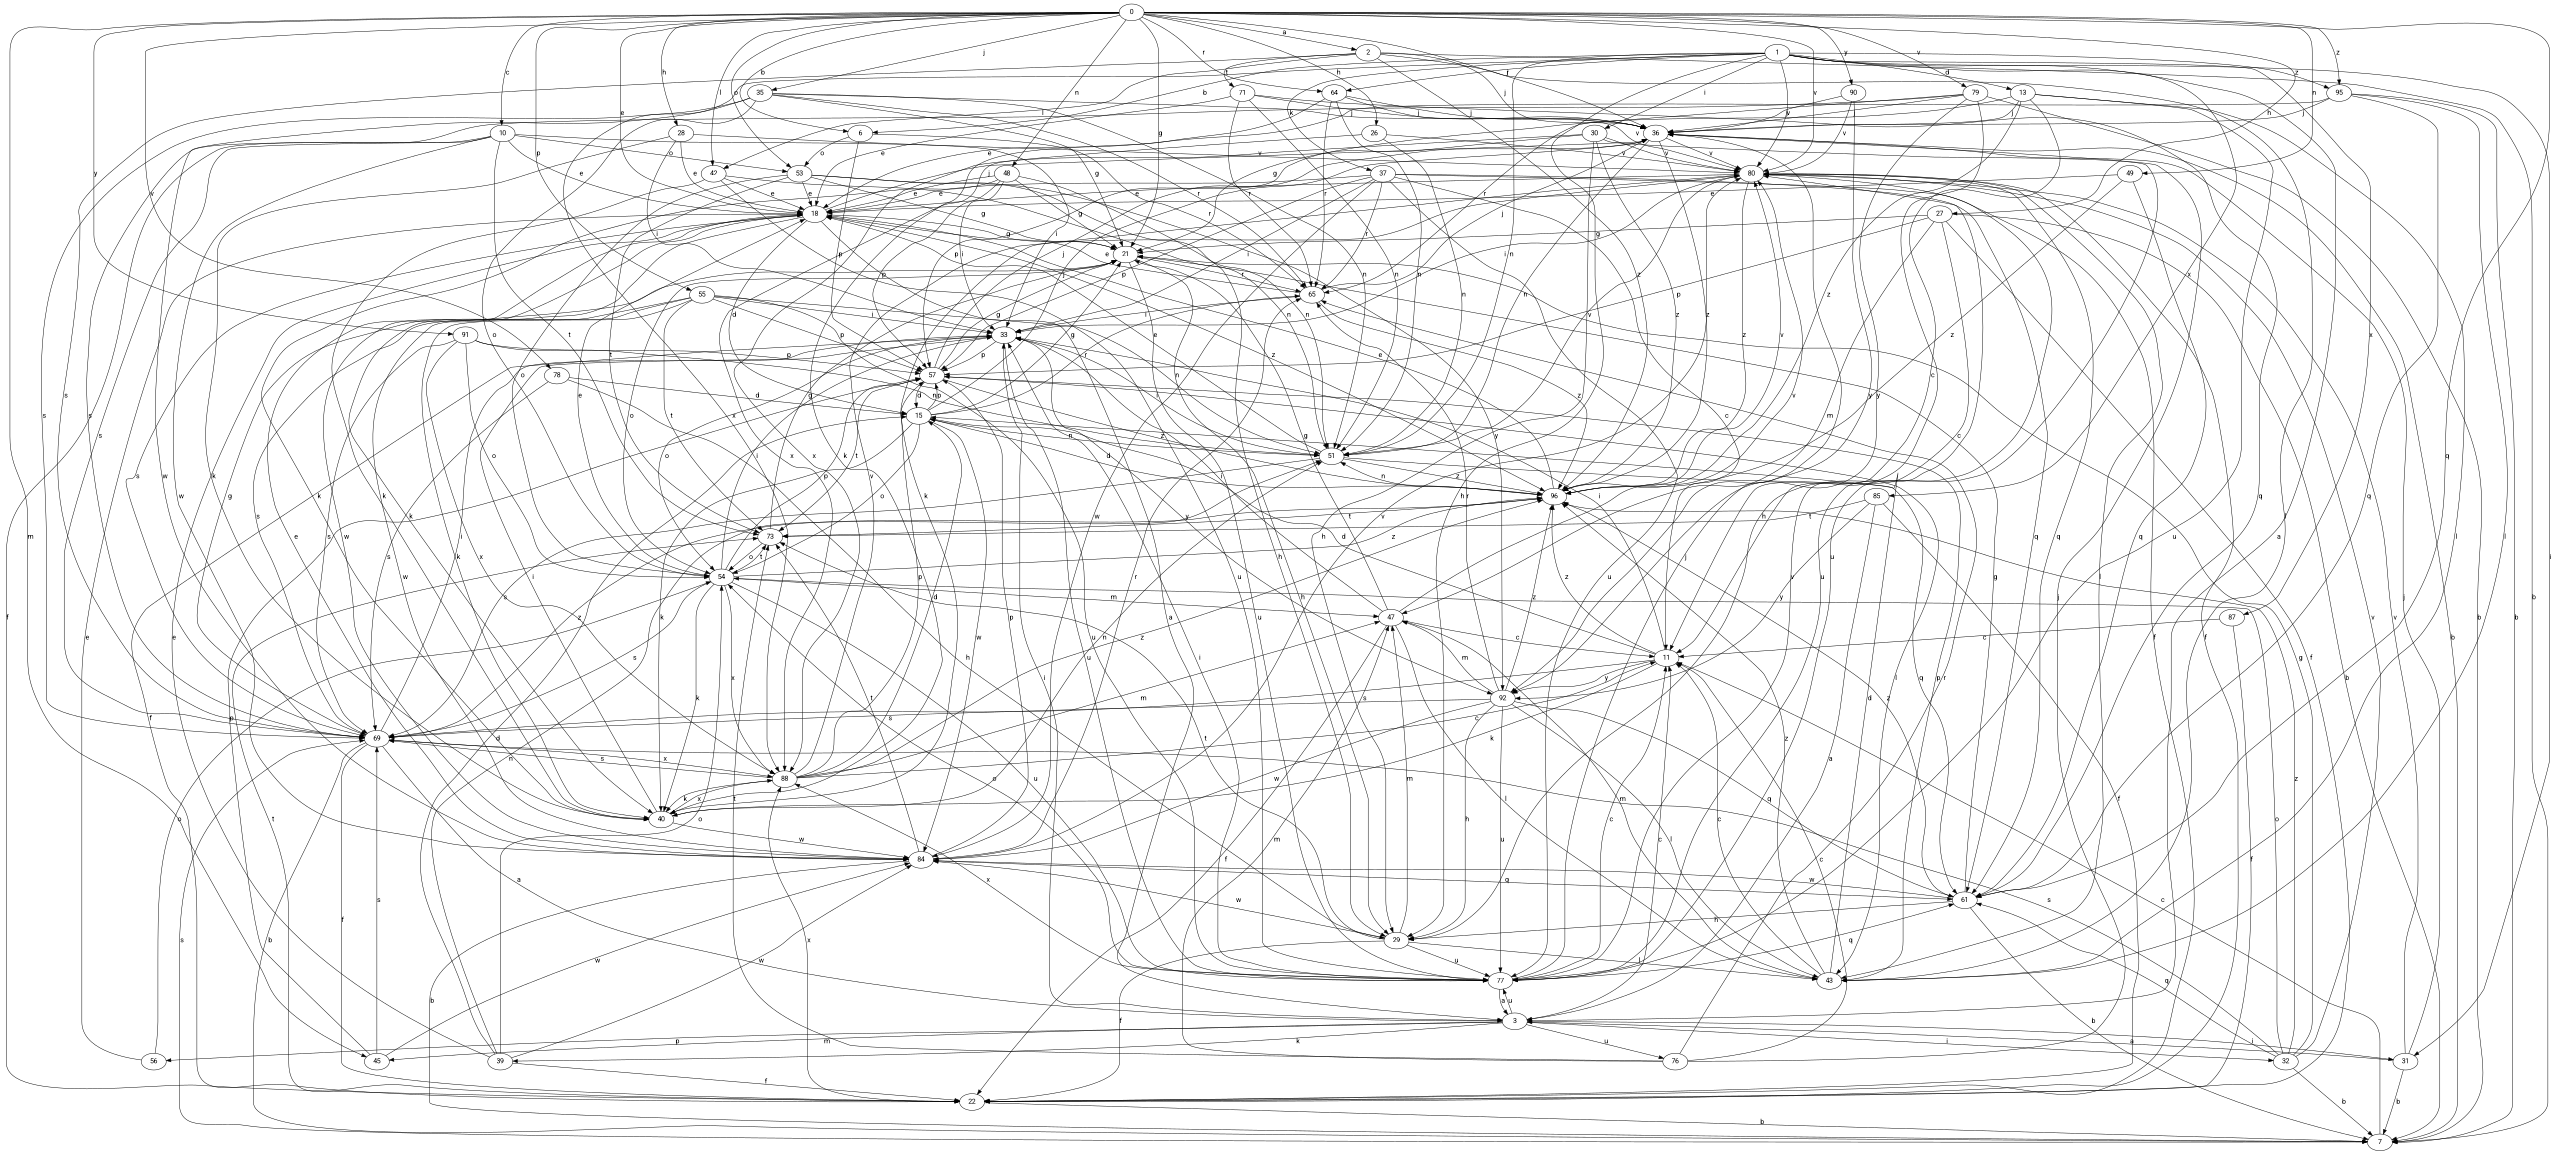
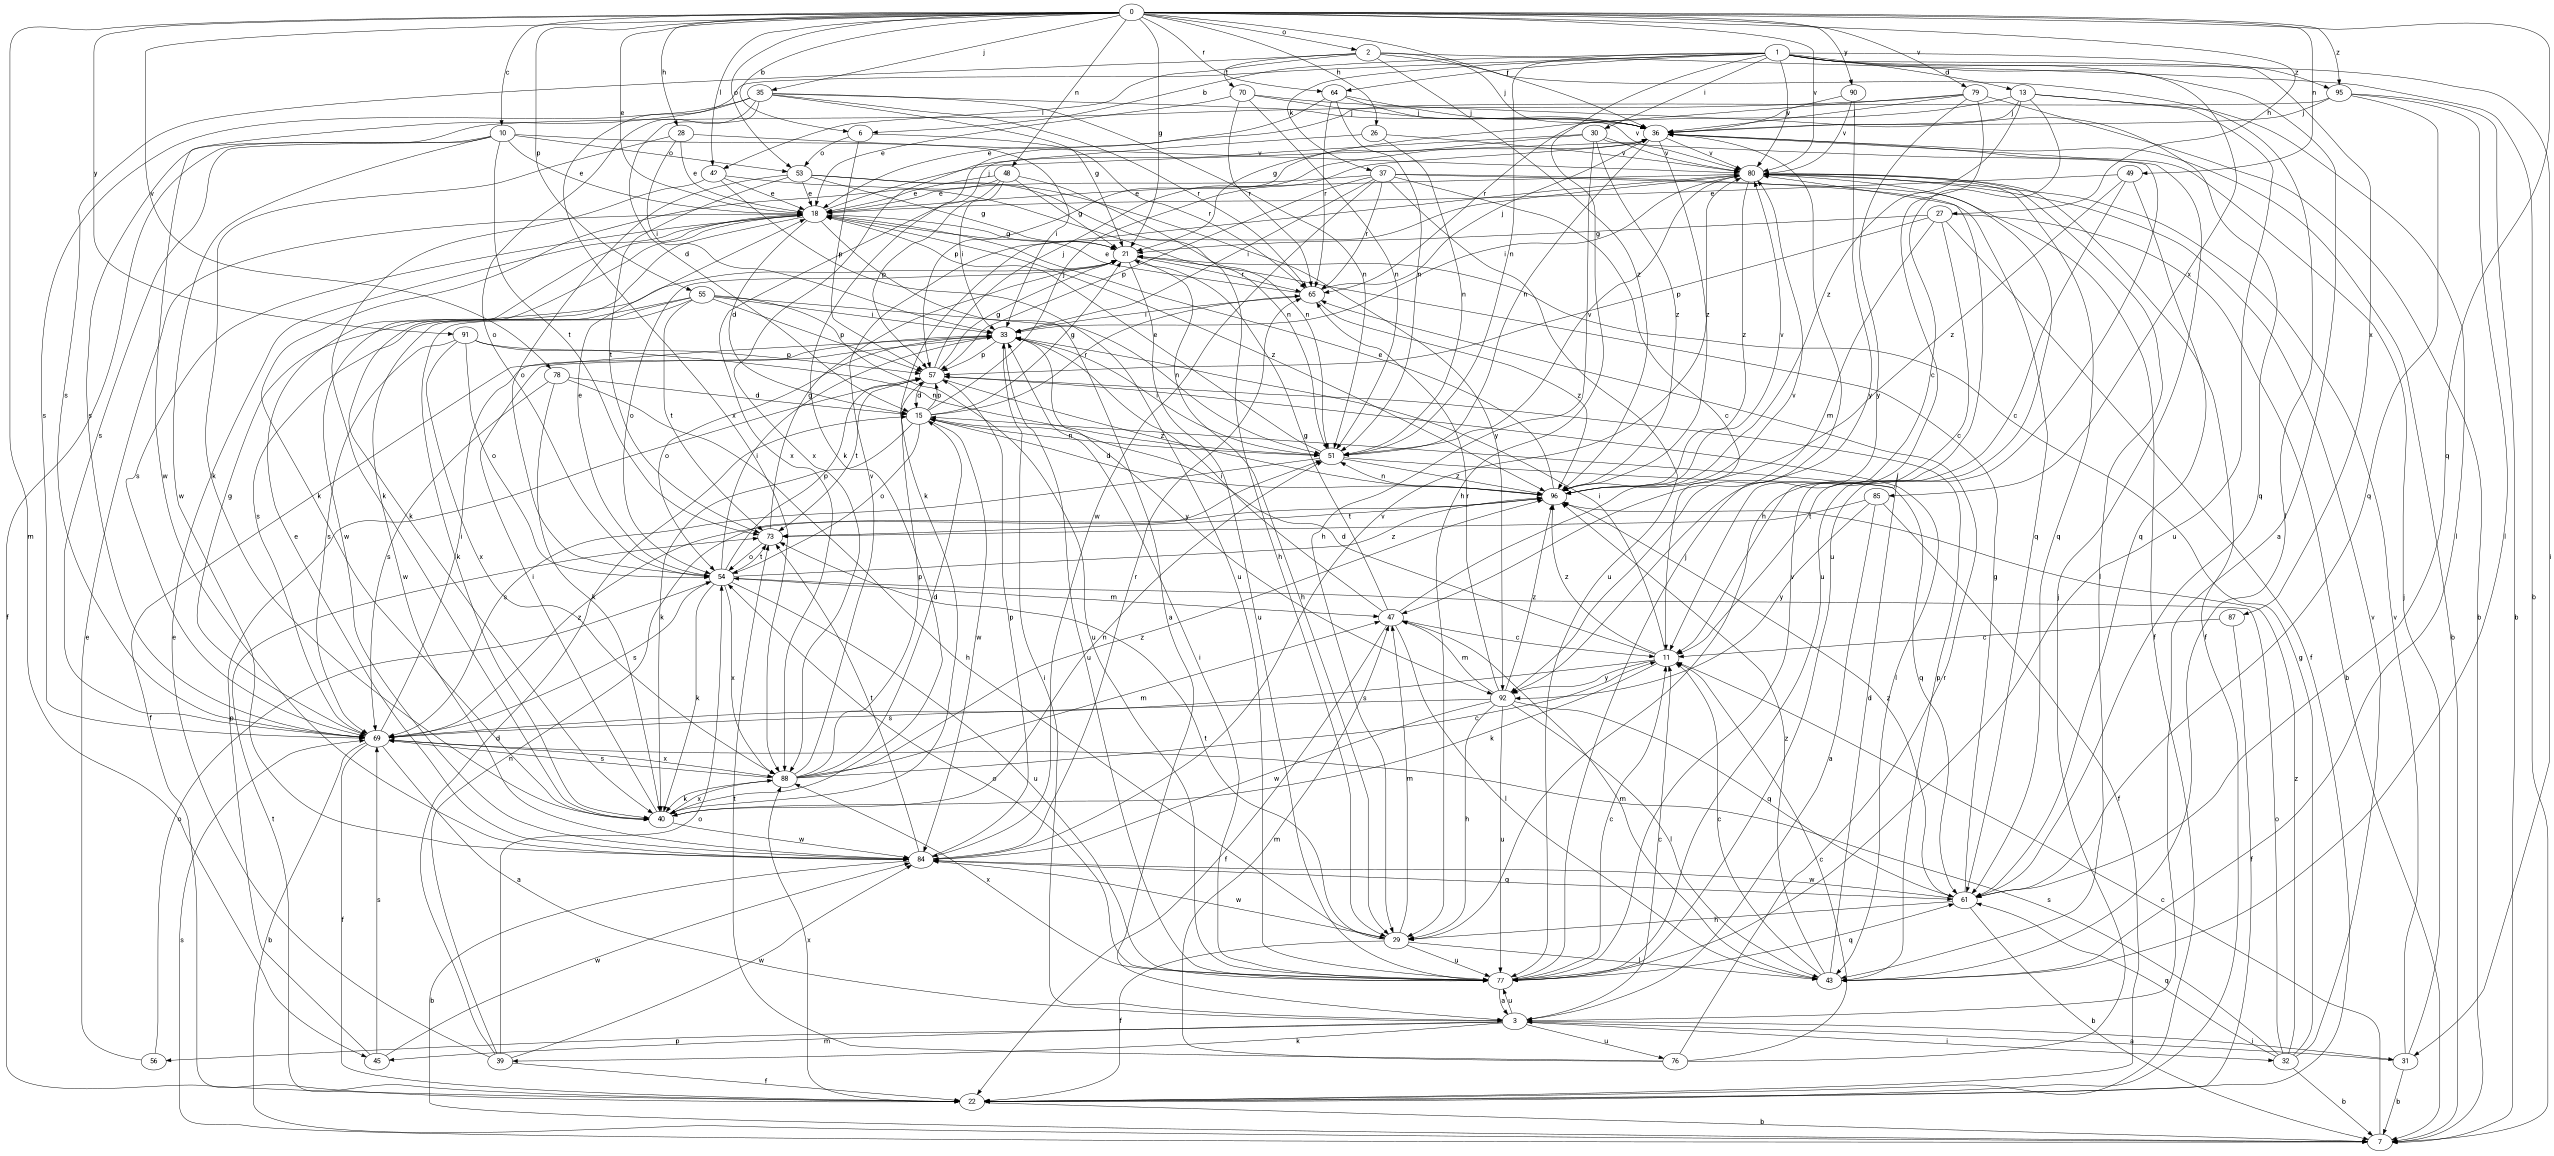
(1284, 33) -> (1284, 33)
(1242, 93) -> (1242, 93)
none -> (679, 259)
none -> (1965, 465)
none -> (585, 595)
